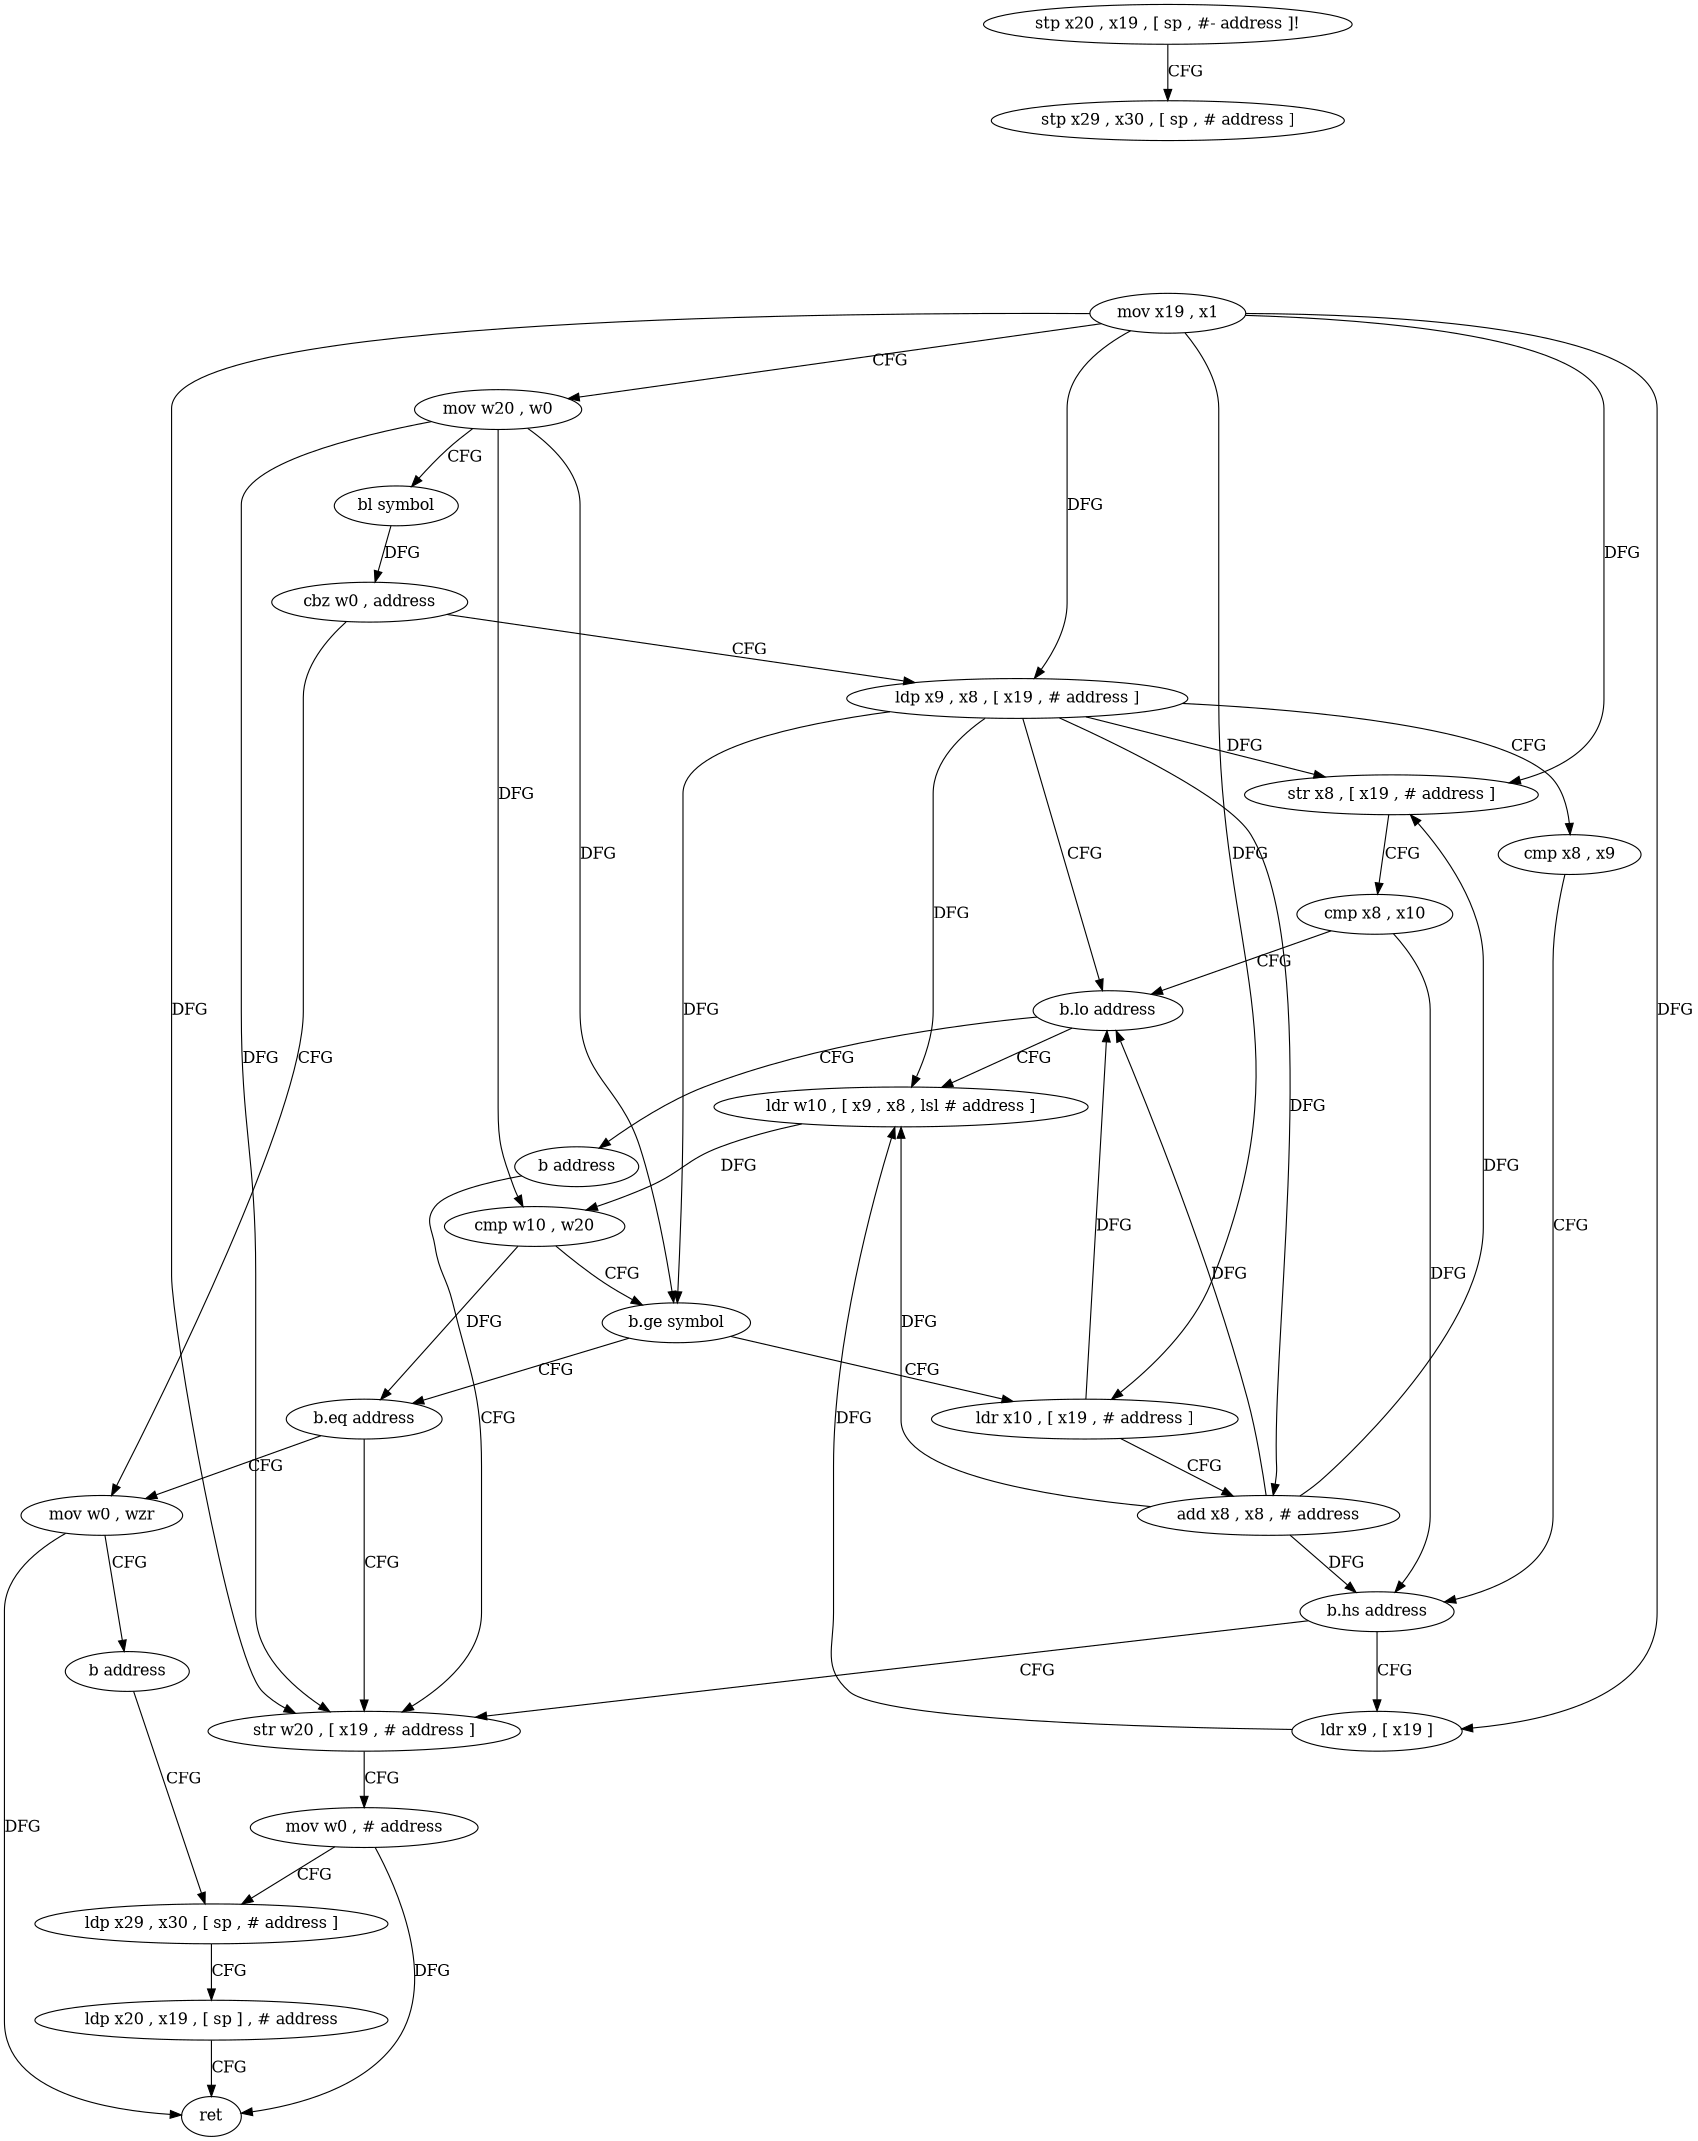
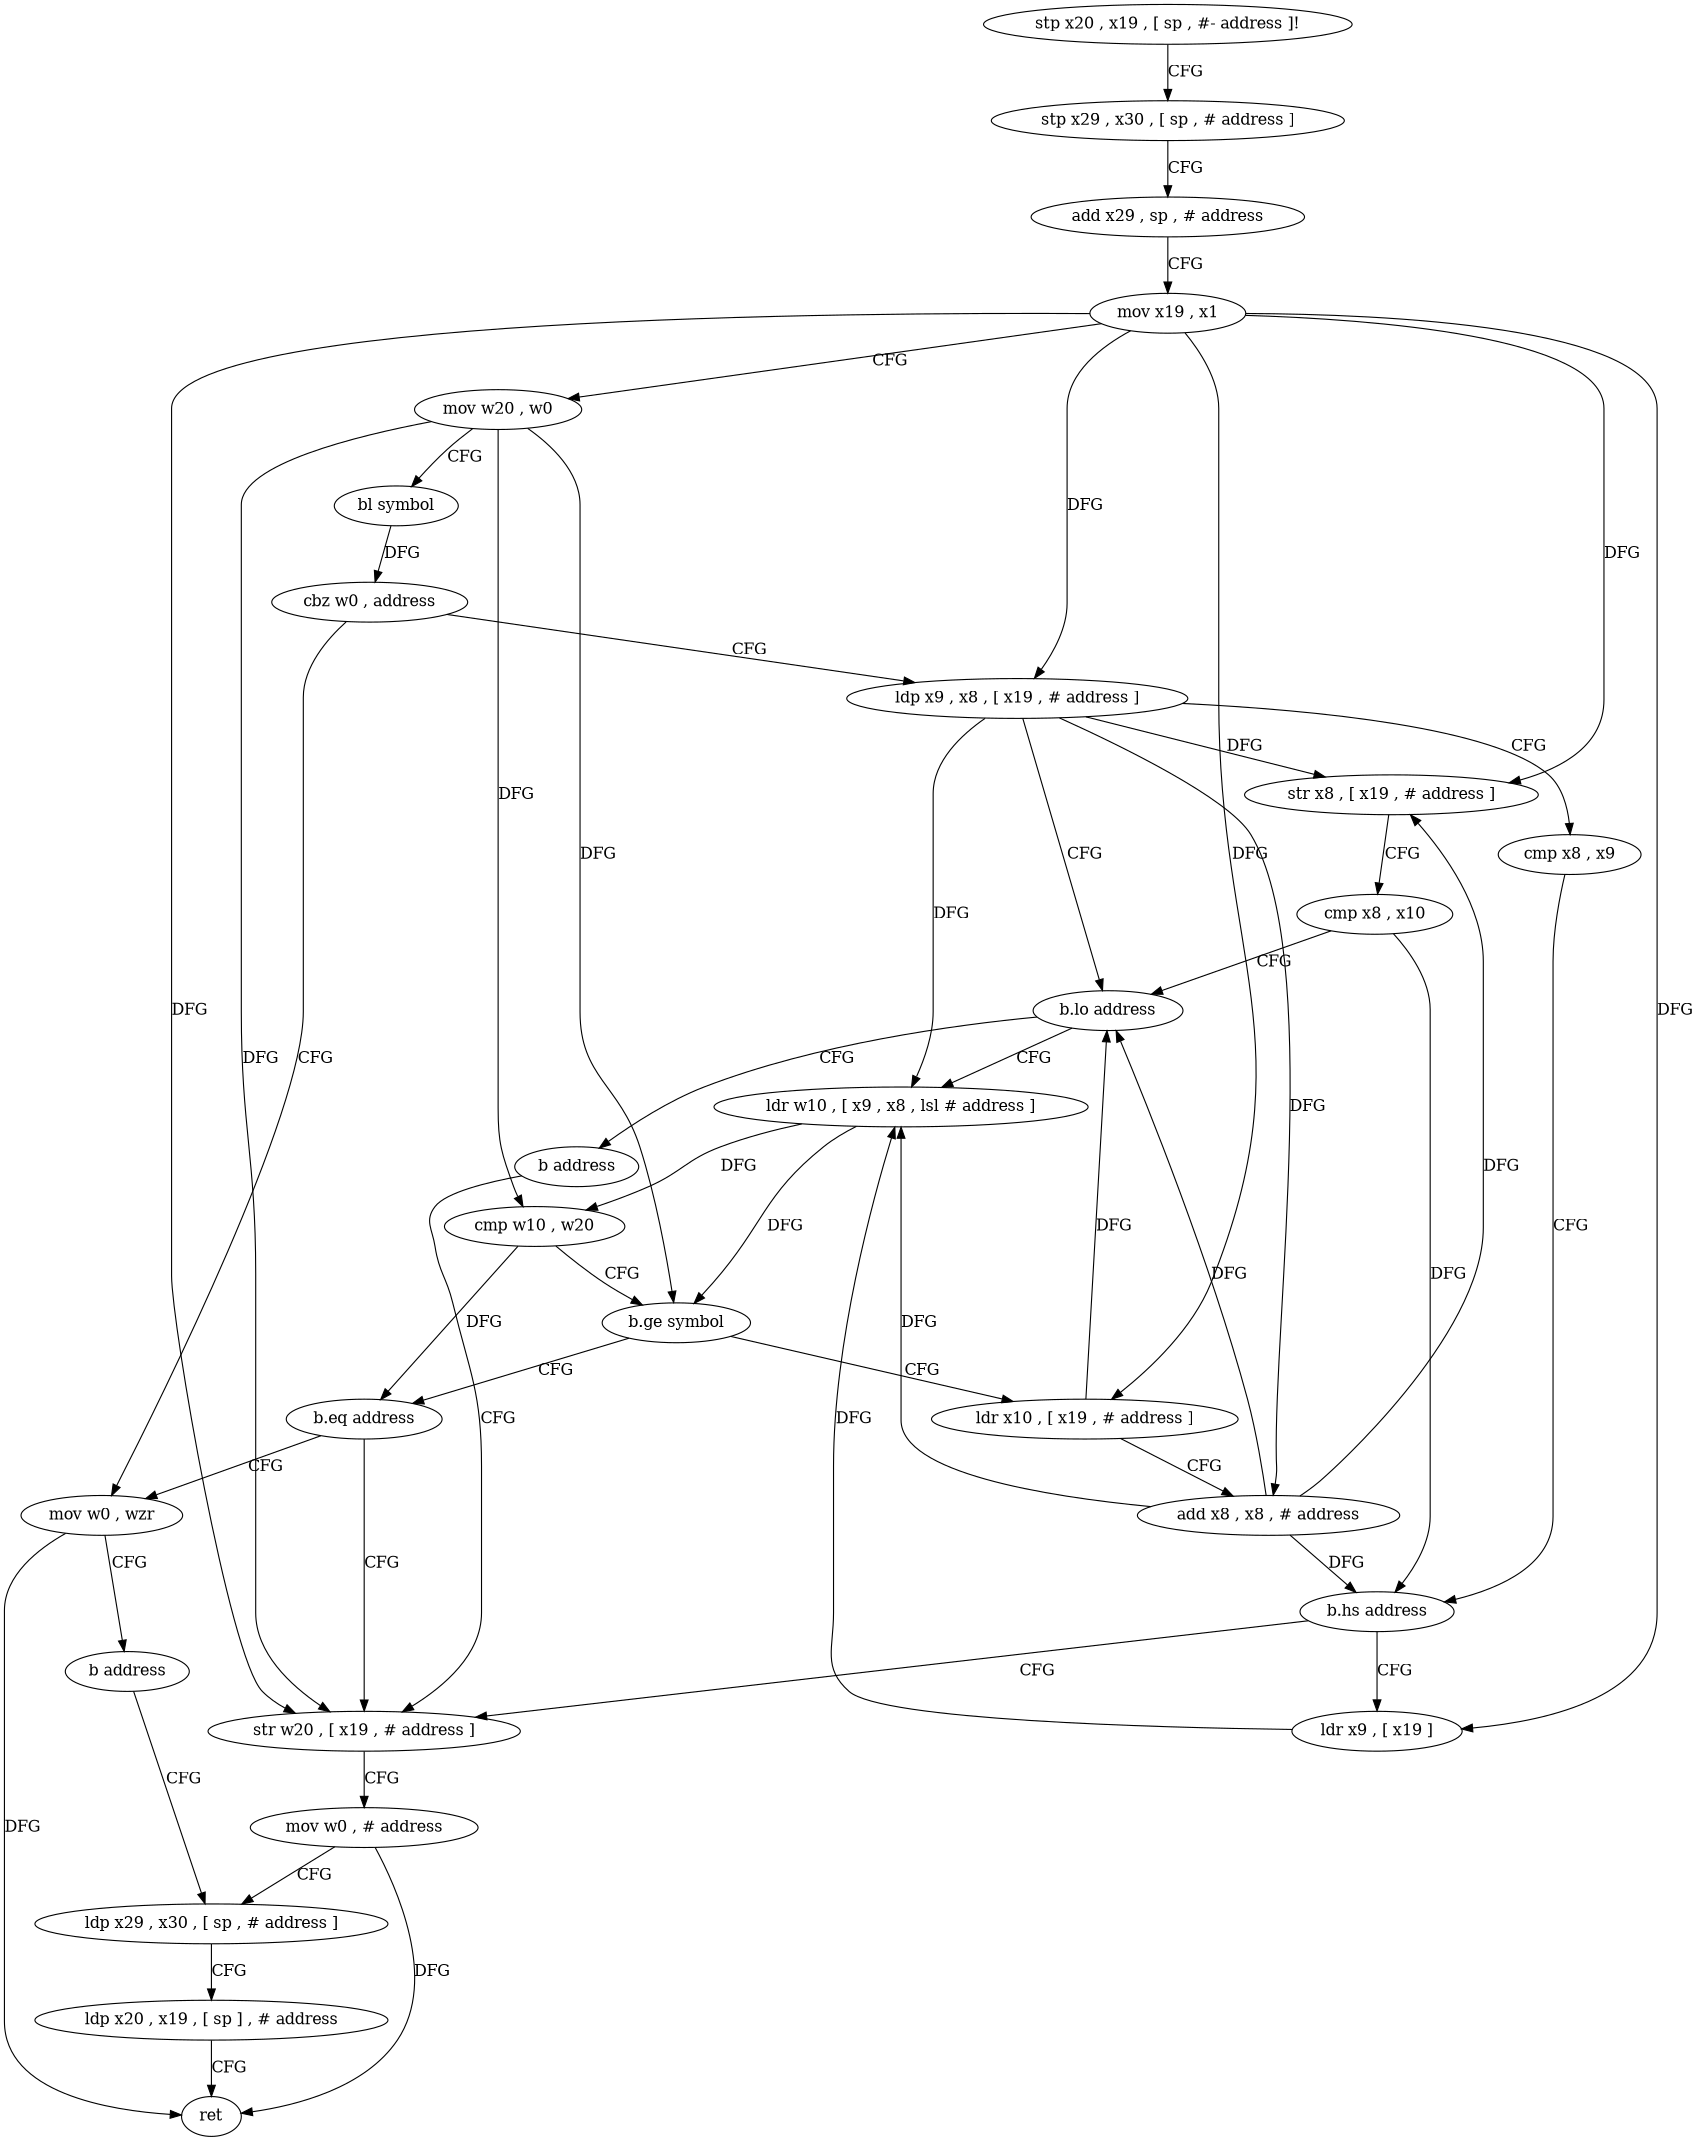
none -> (1168, 217)
(683, 926) -> (771, 1202)
